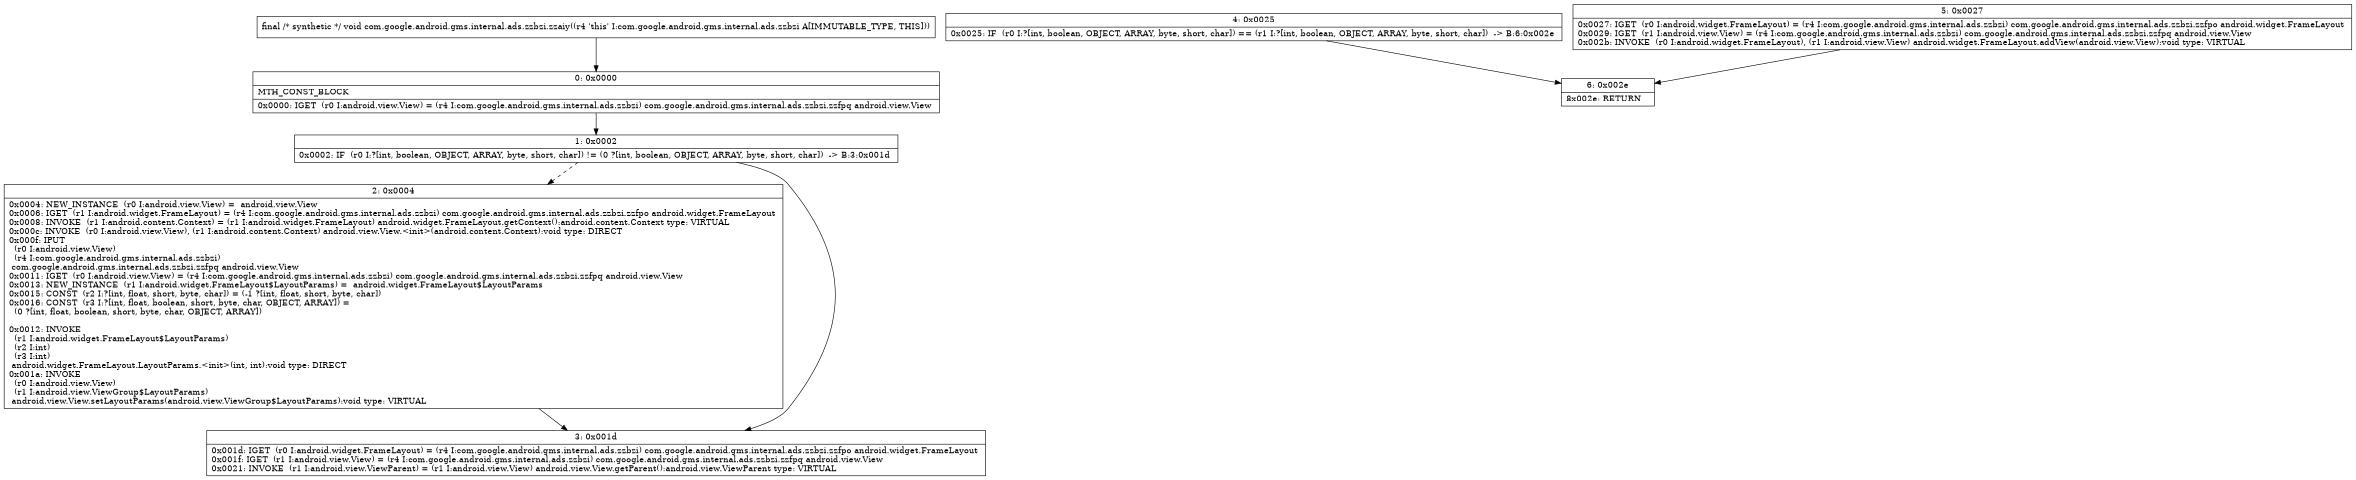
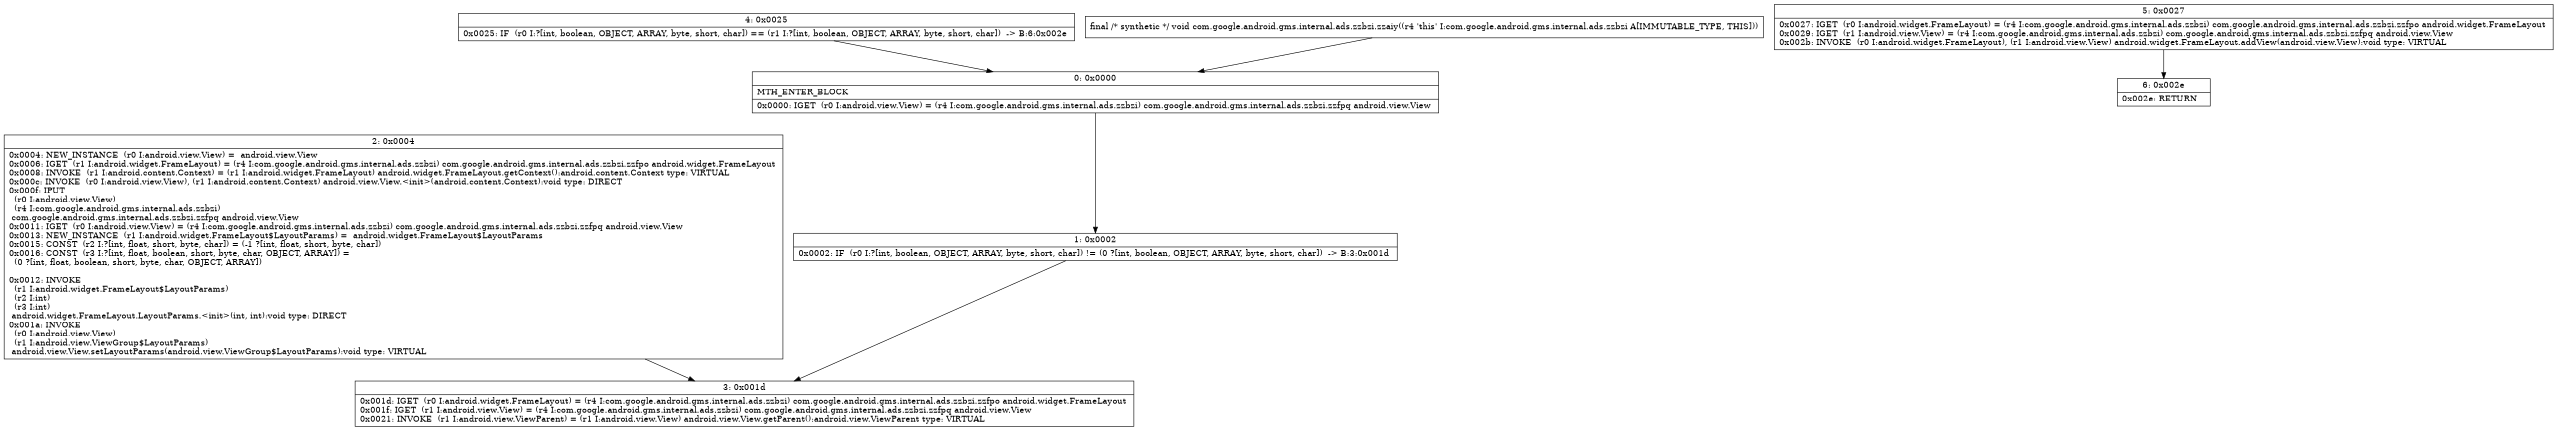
(1441, 62) -> (910, 56)
(304, 92) -> (803, 92)
(1608, 99) -> (2164, 99)
(565, 172) -> none
